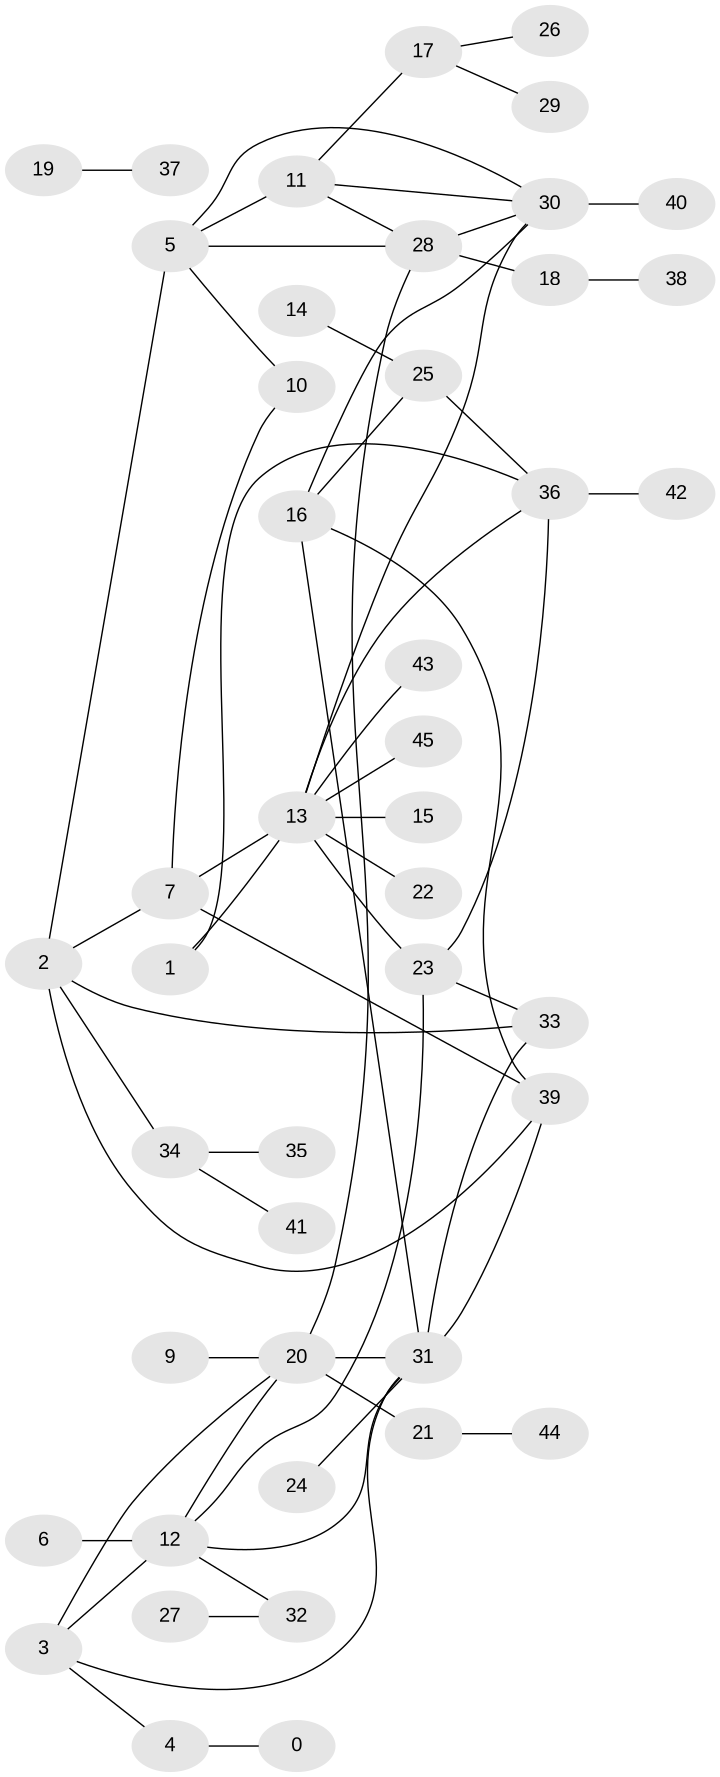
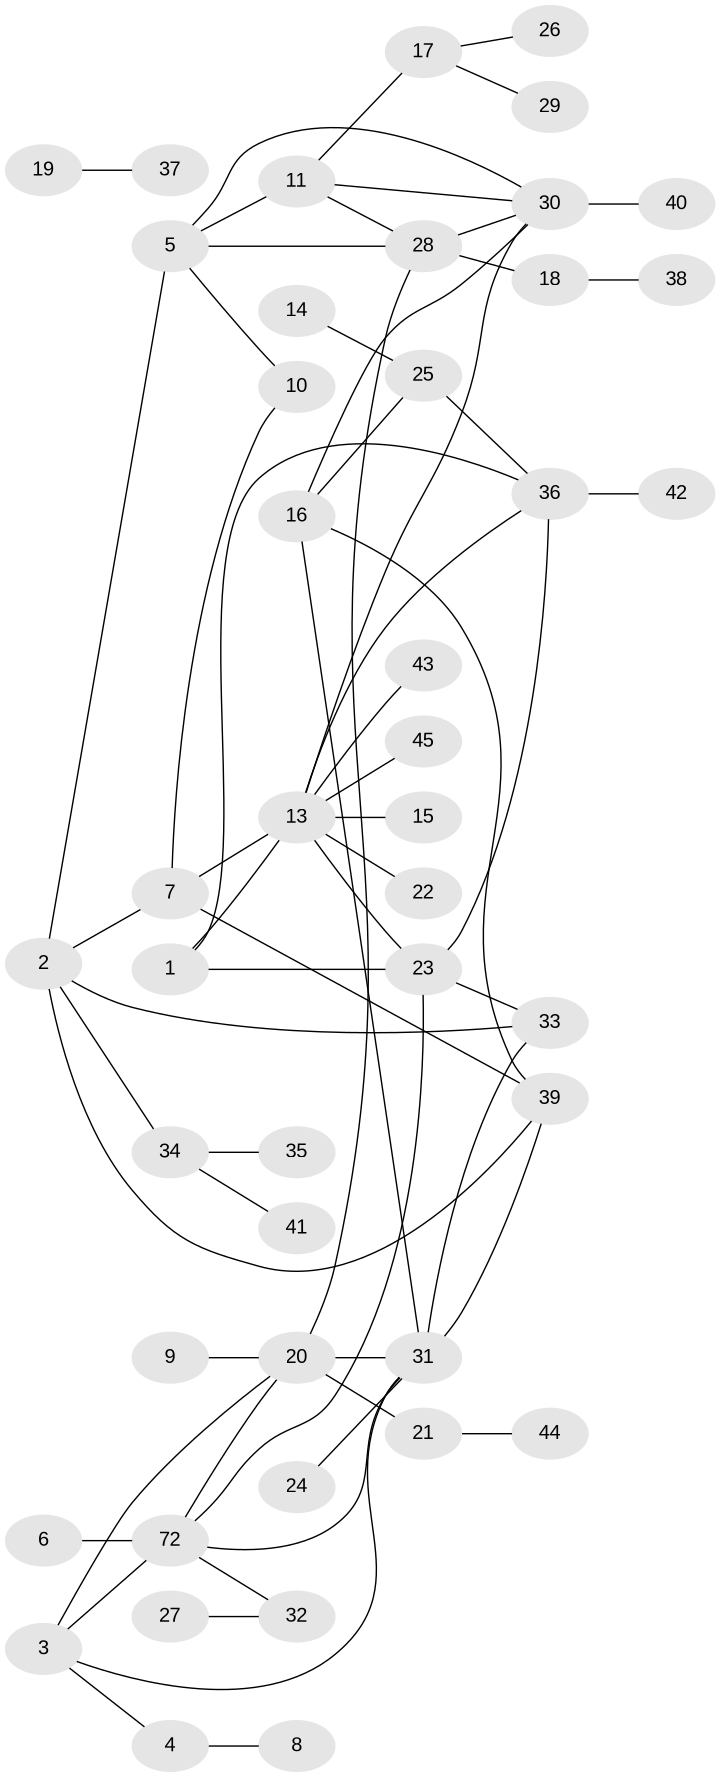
none -> (293, 969)
(170, 1541) -> (170, 1541)
(297, 1746) -> (297, 1746)
